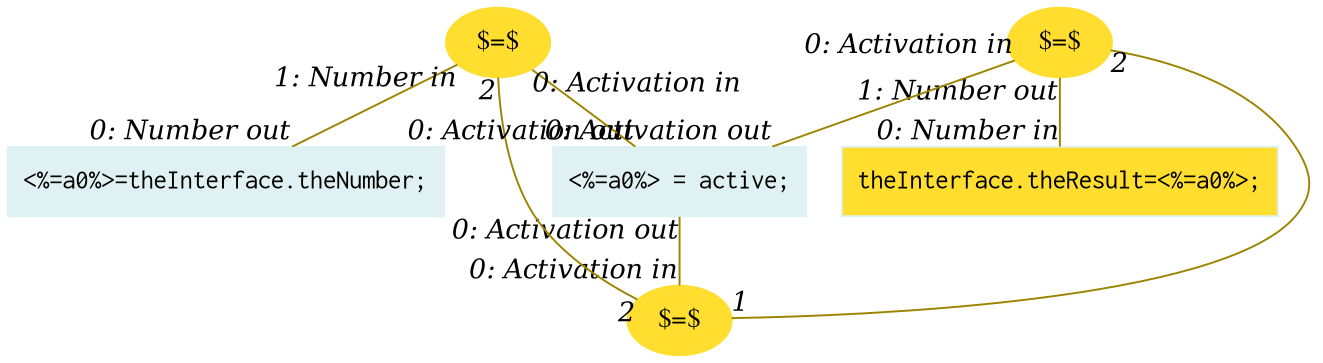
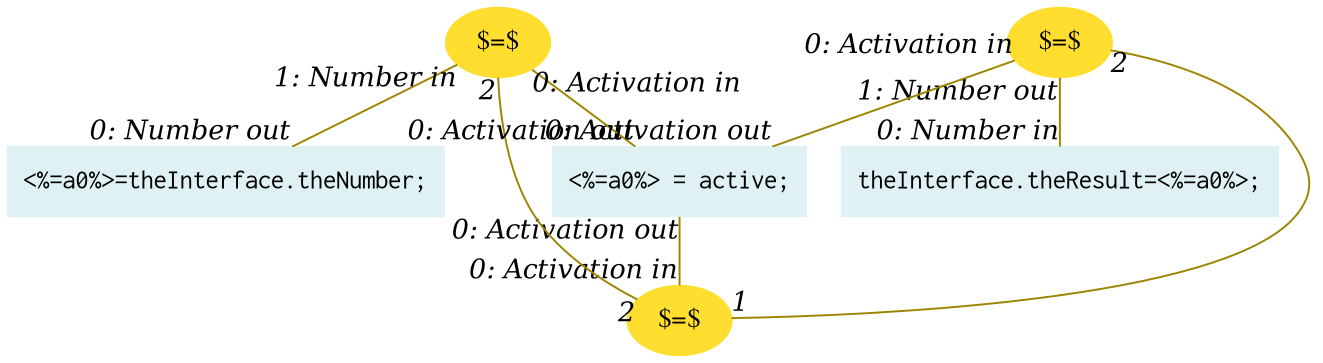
(1060, 181) -> (1060, 181)
